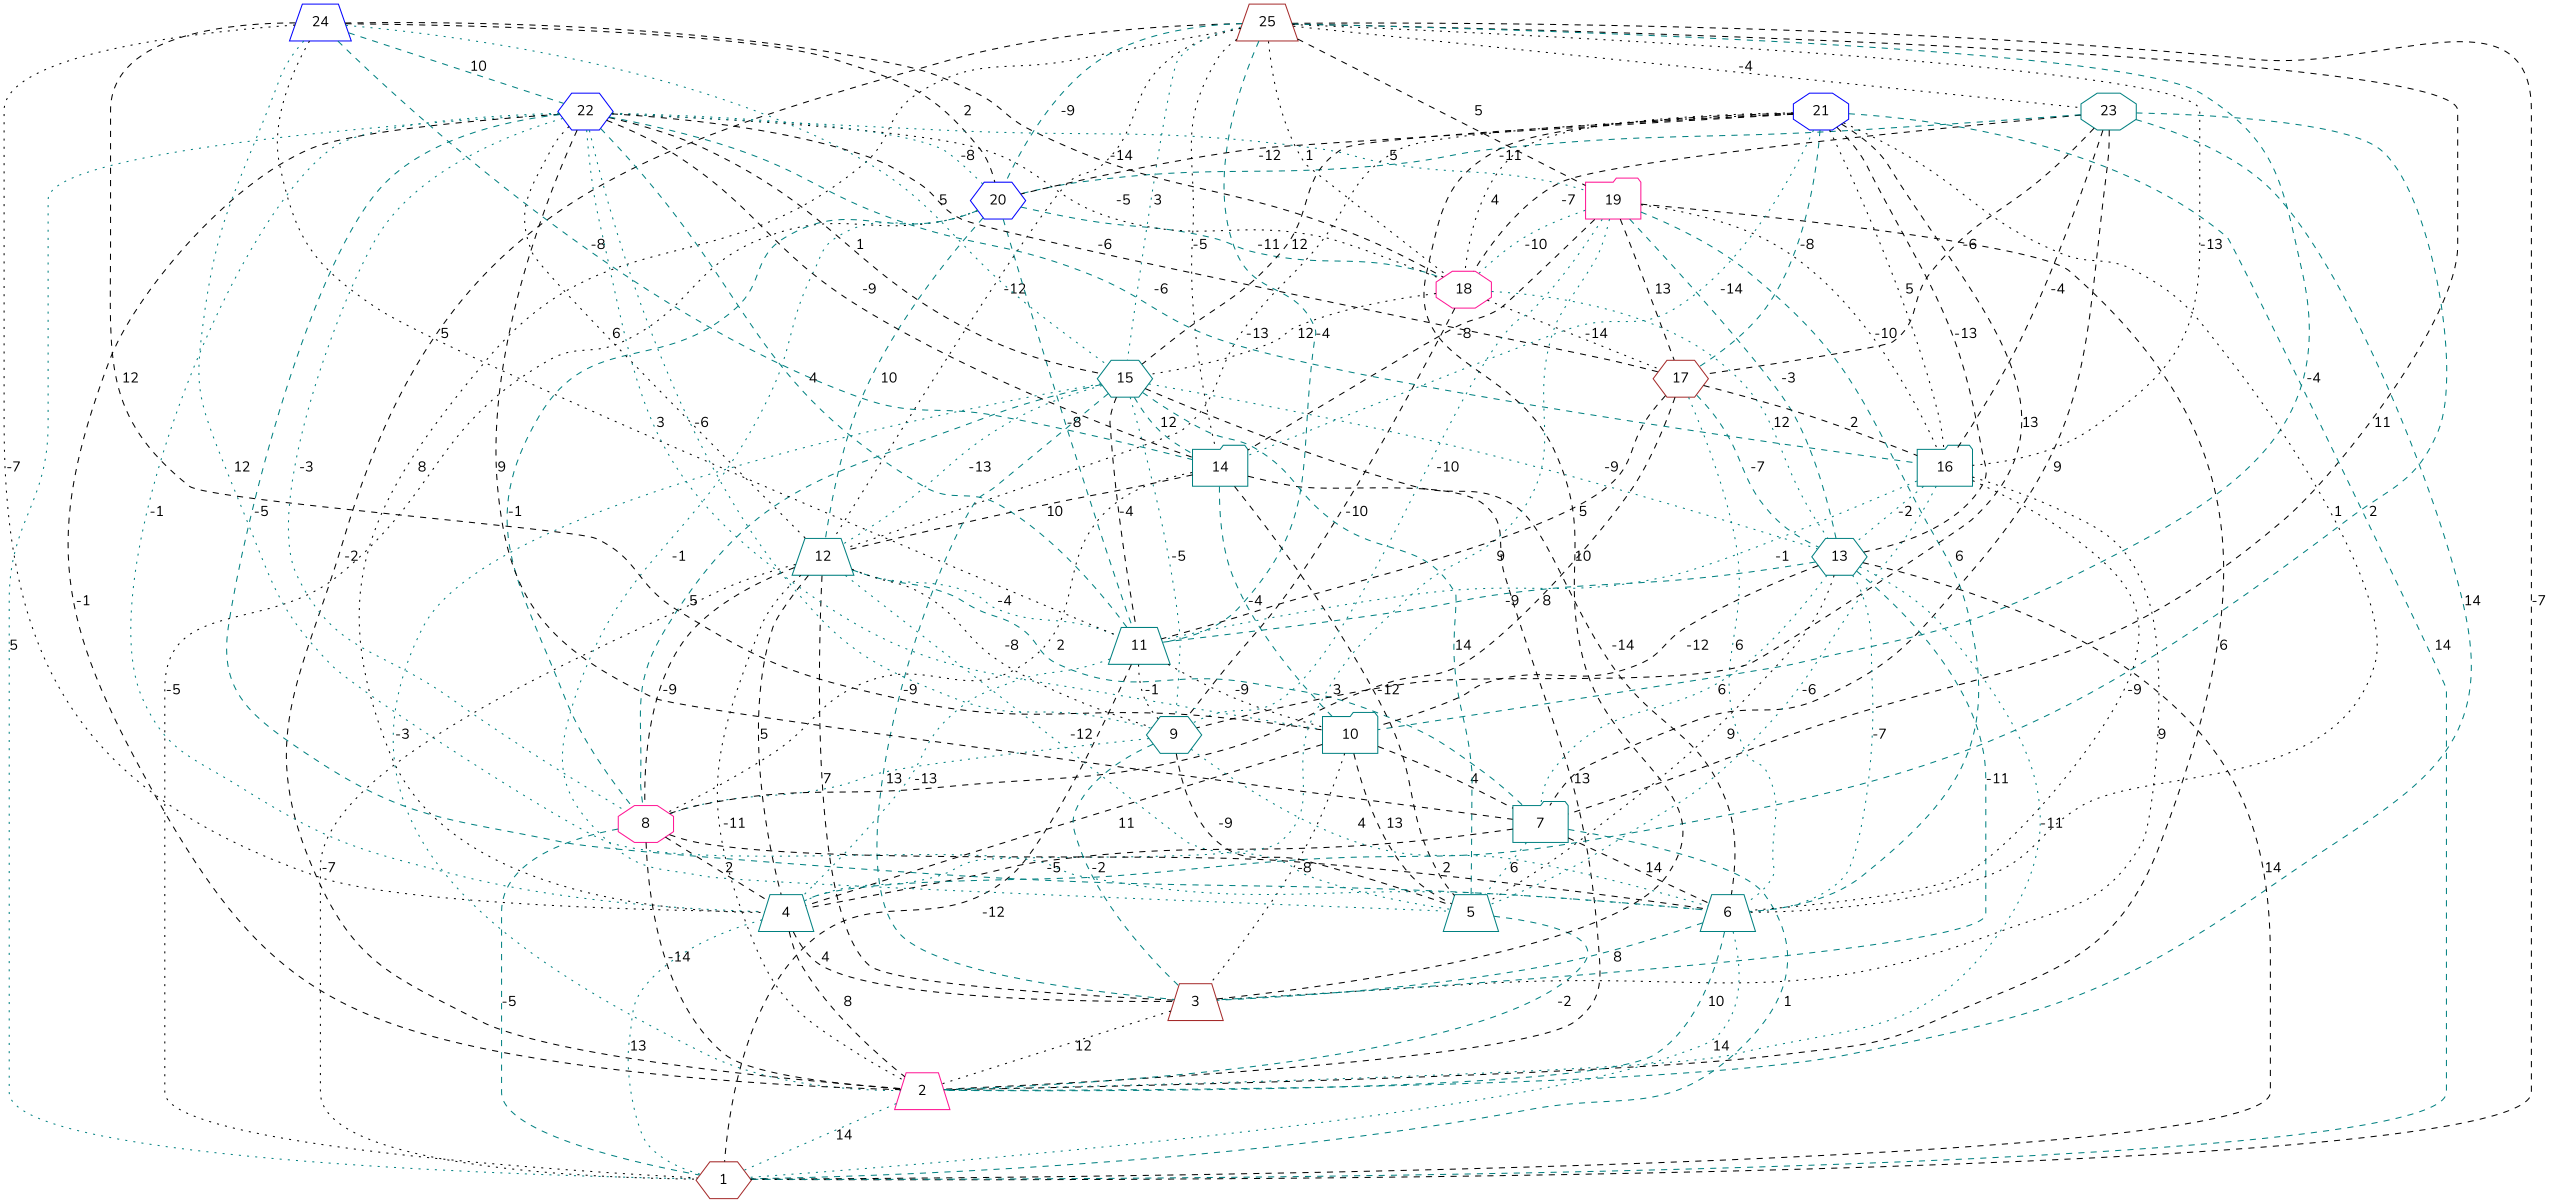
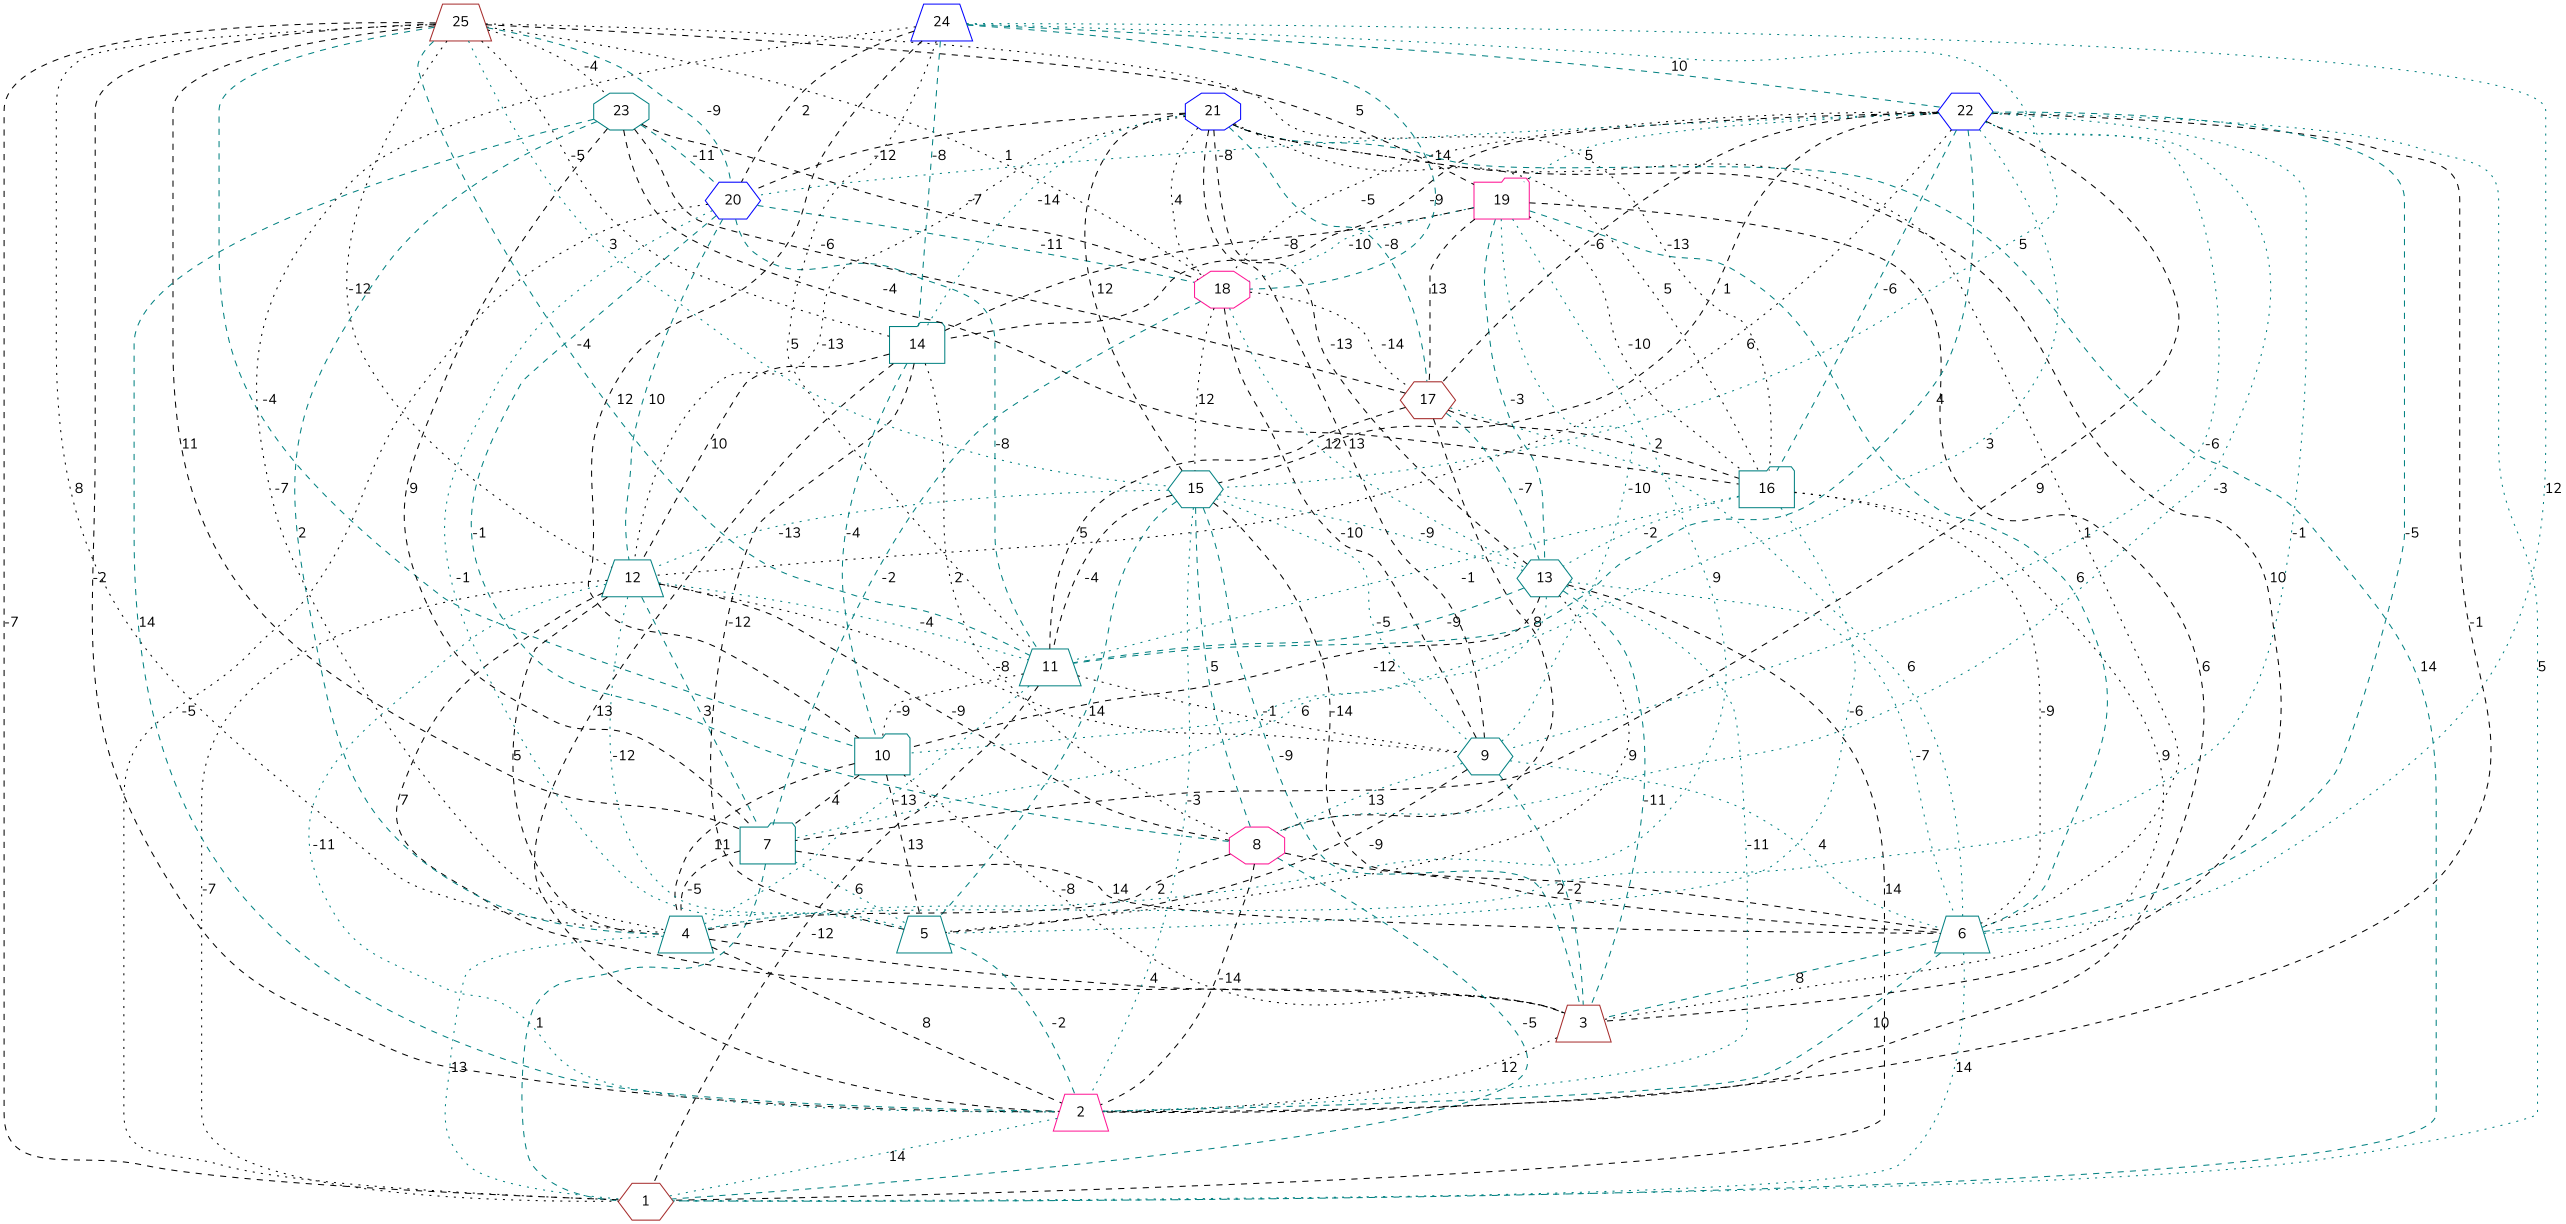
(886, 62) -> (1344, 82)
(1159, 430) -> none
none -> (928, 491)
(720, 825) -> (454, 992)
